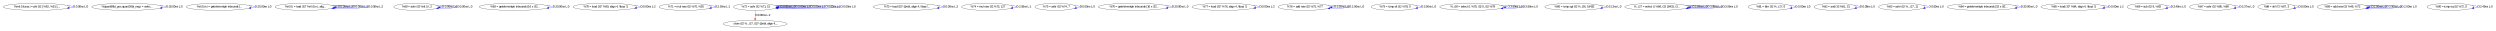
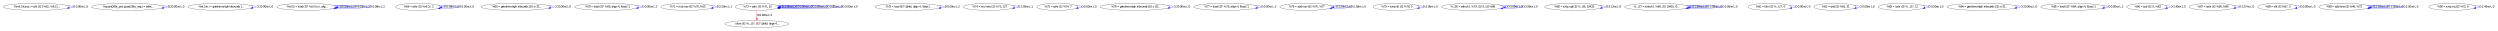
(127, 7) -> (128, 7)
(1472, 7) -> (1473, 7)
(2276, 7) -> (2277, 7)
